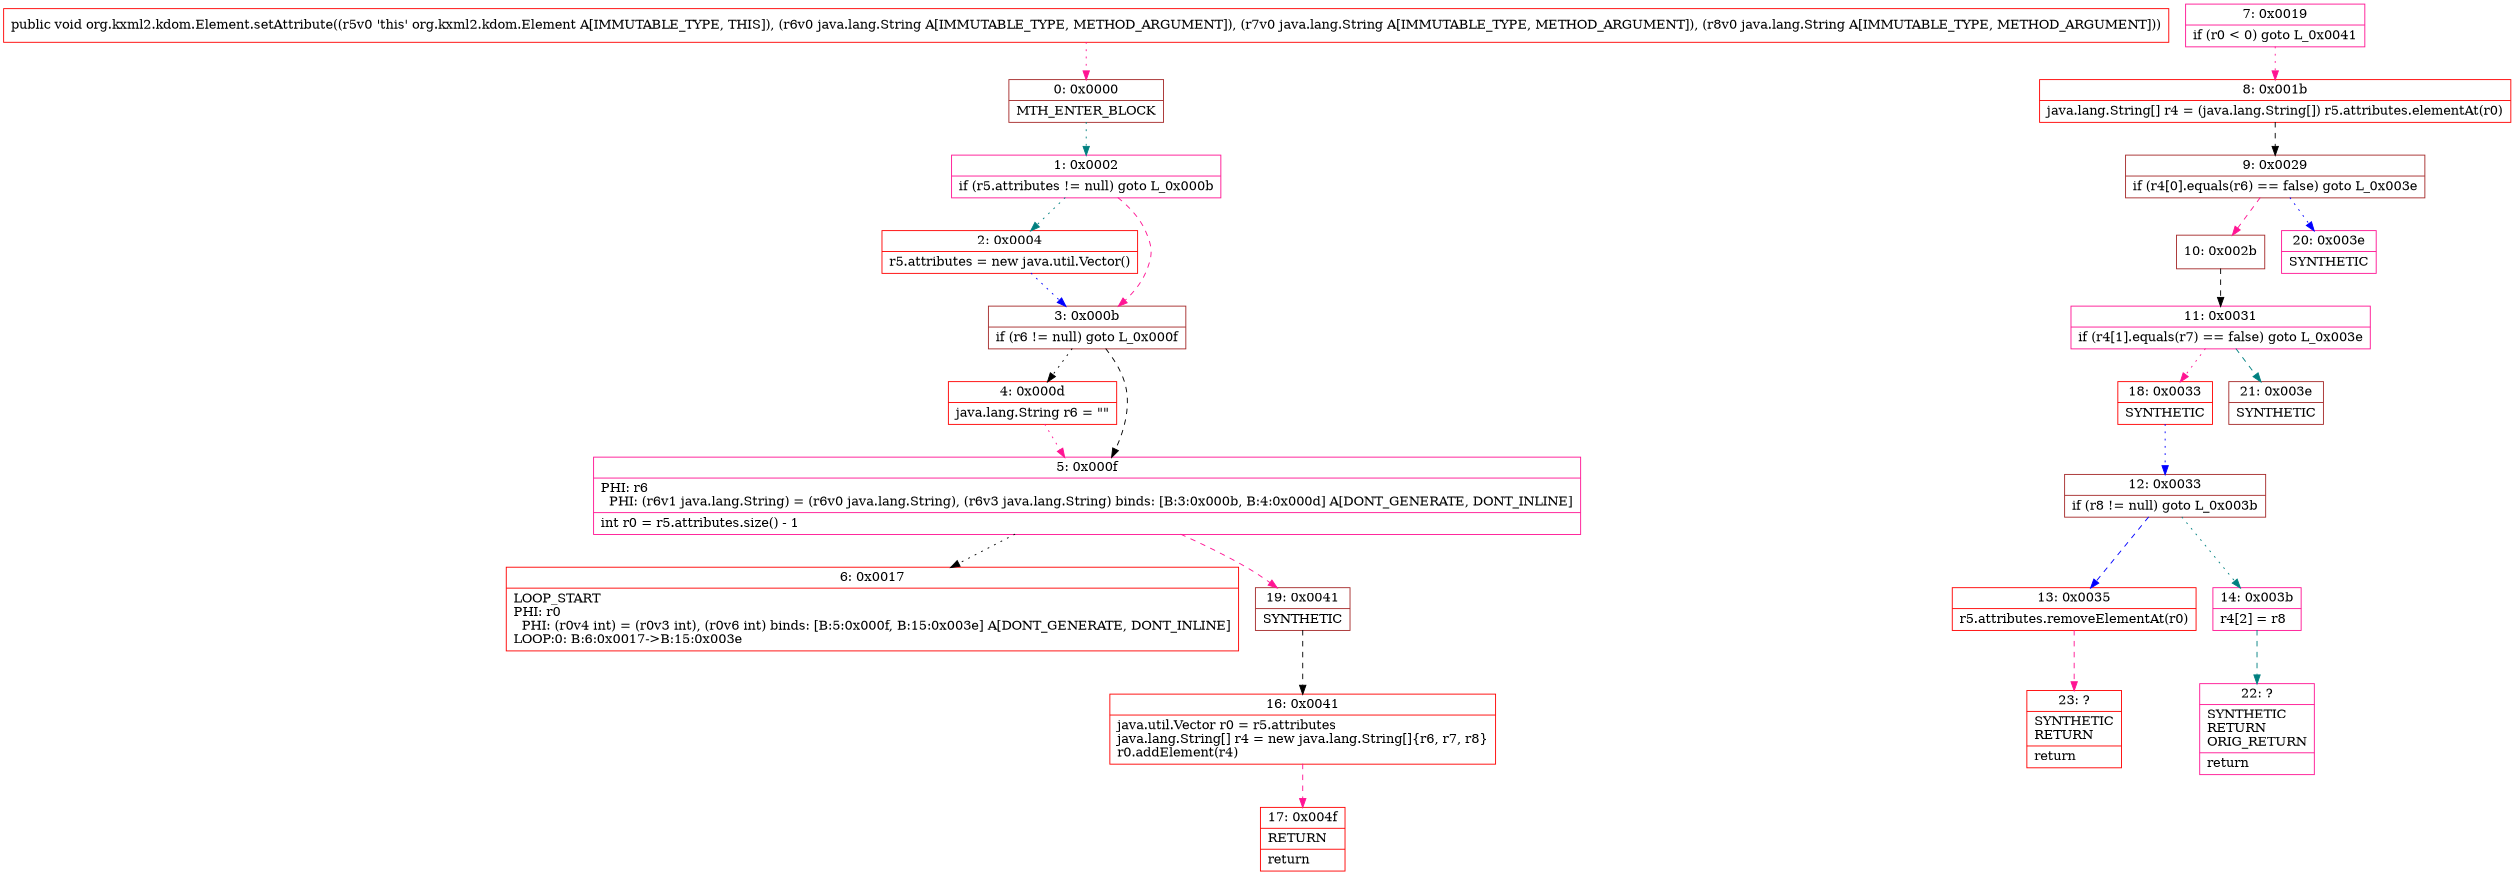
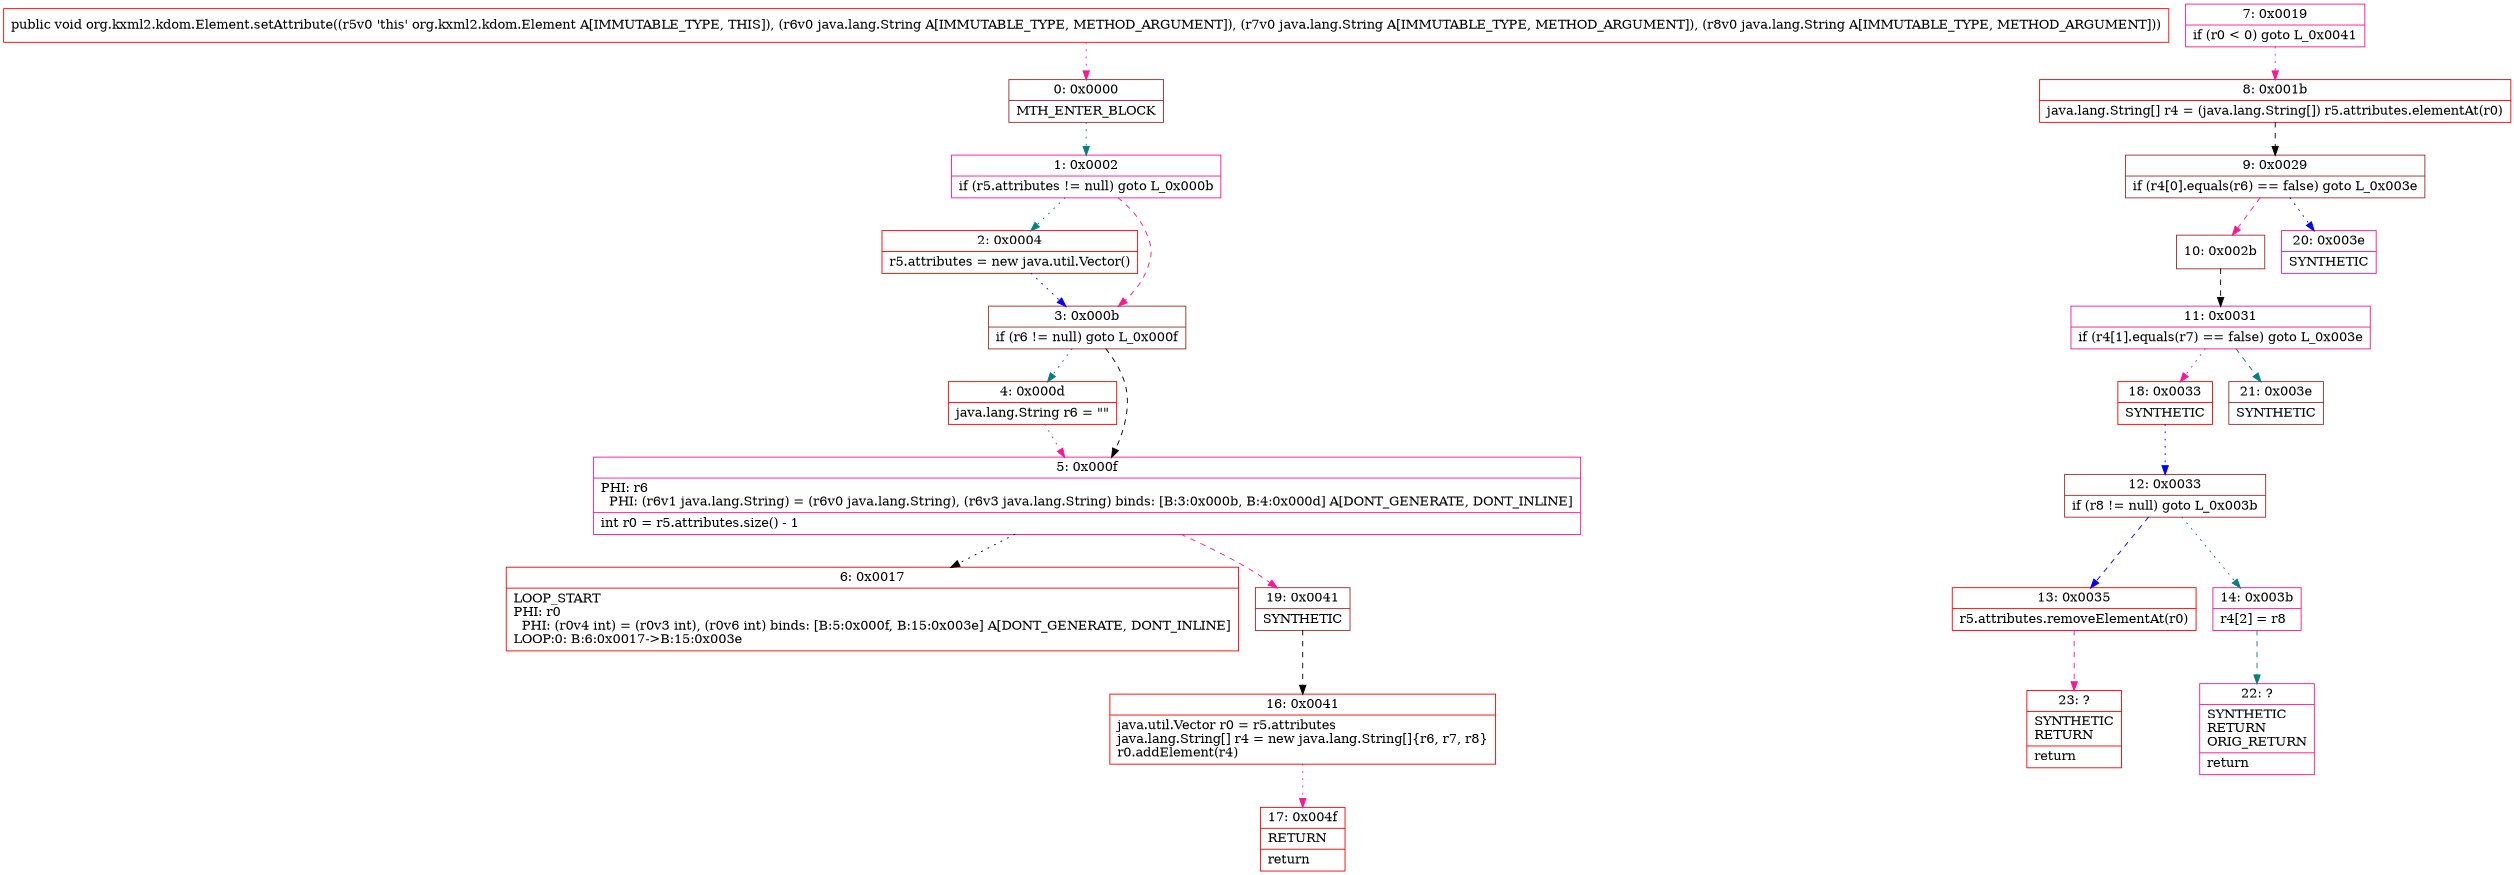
(1063, 362) -> (1063, 362)
(1303, 781) -> (1303, 781)
